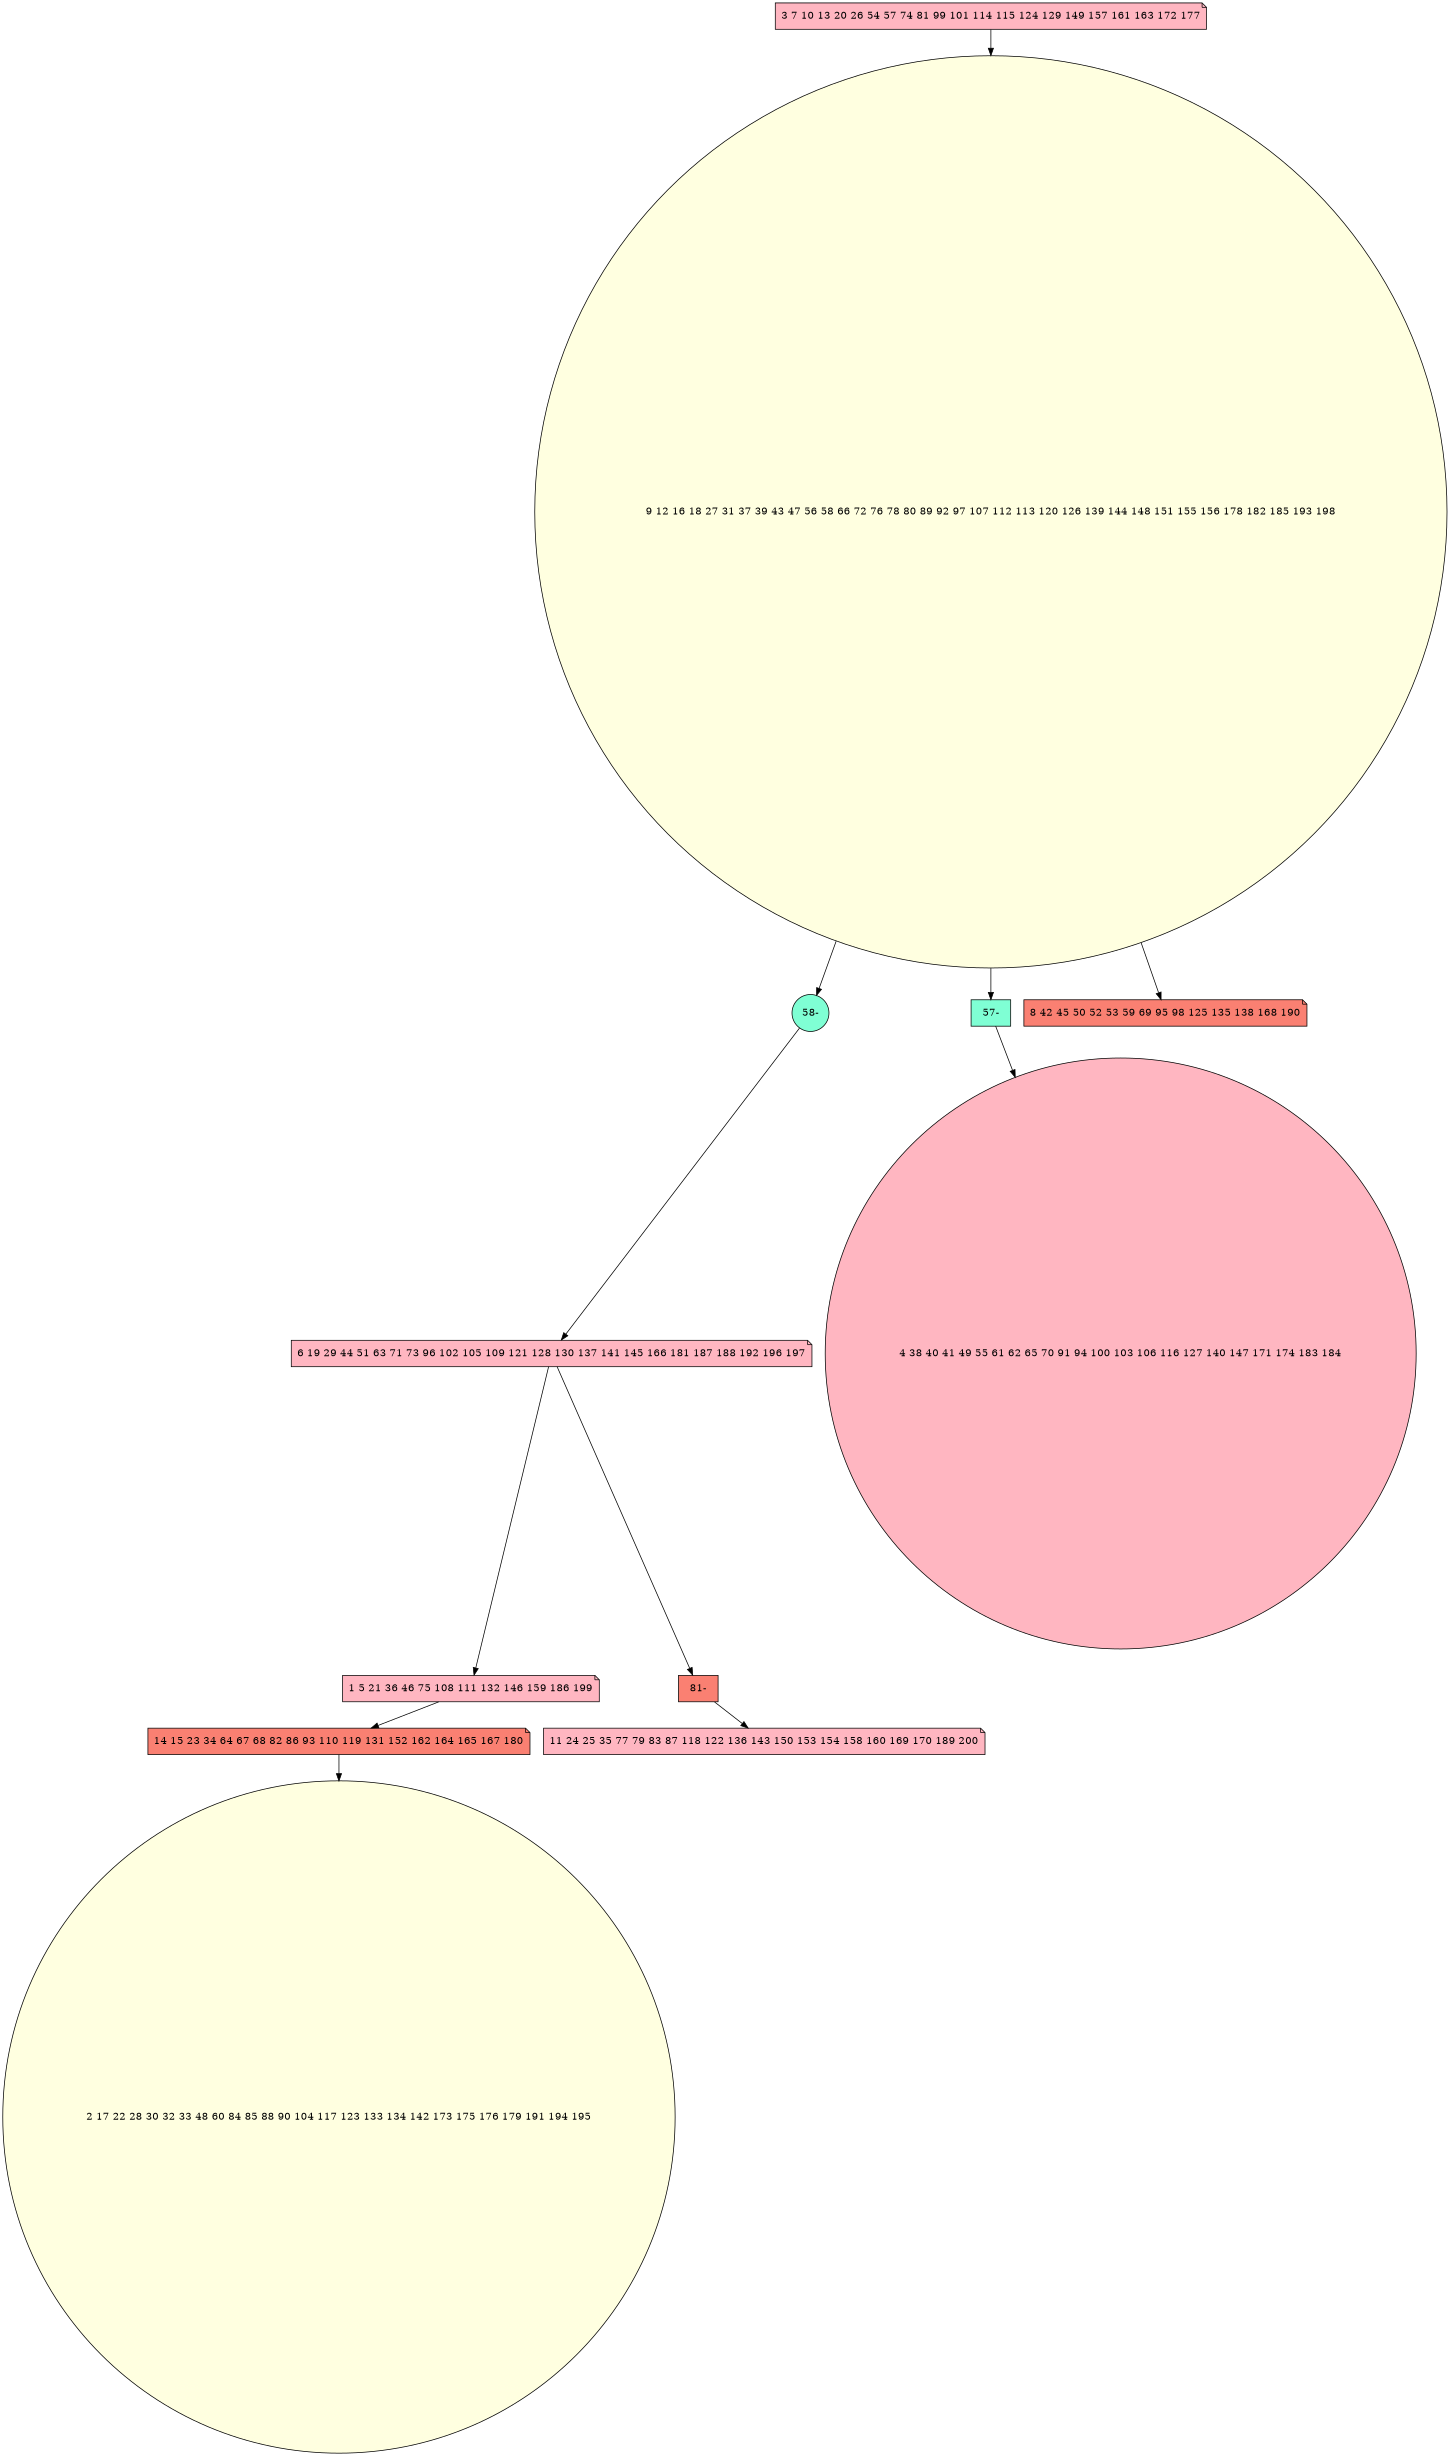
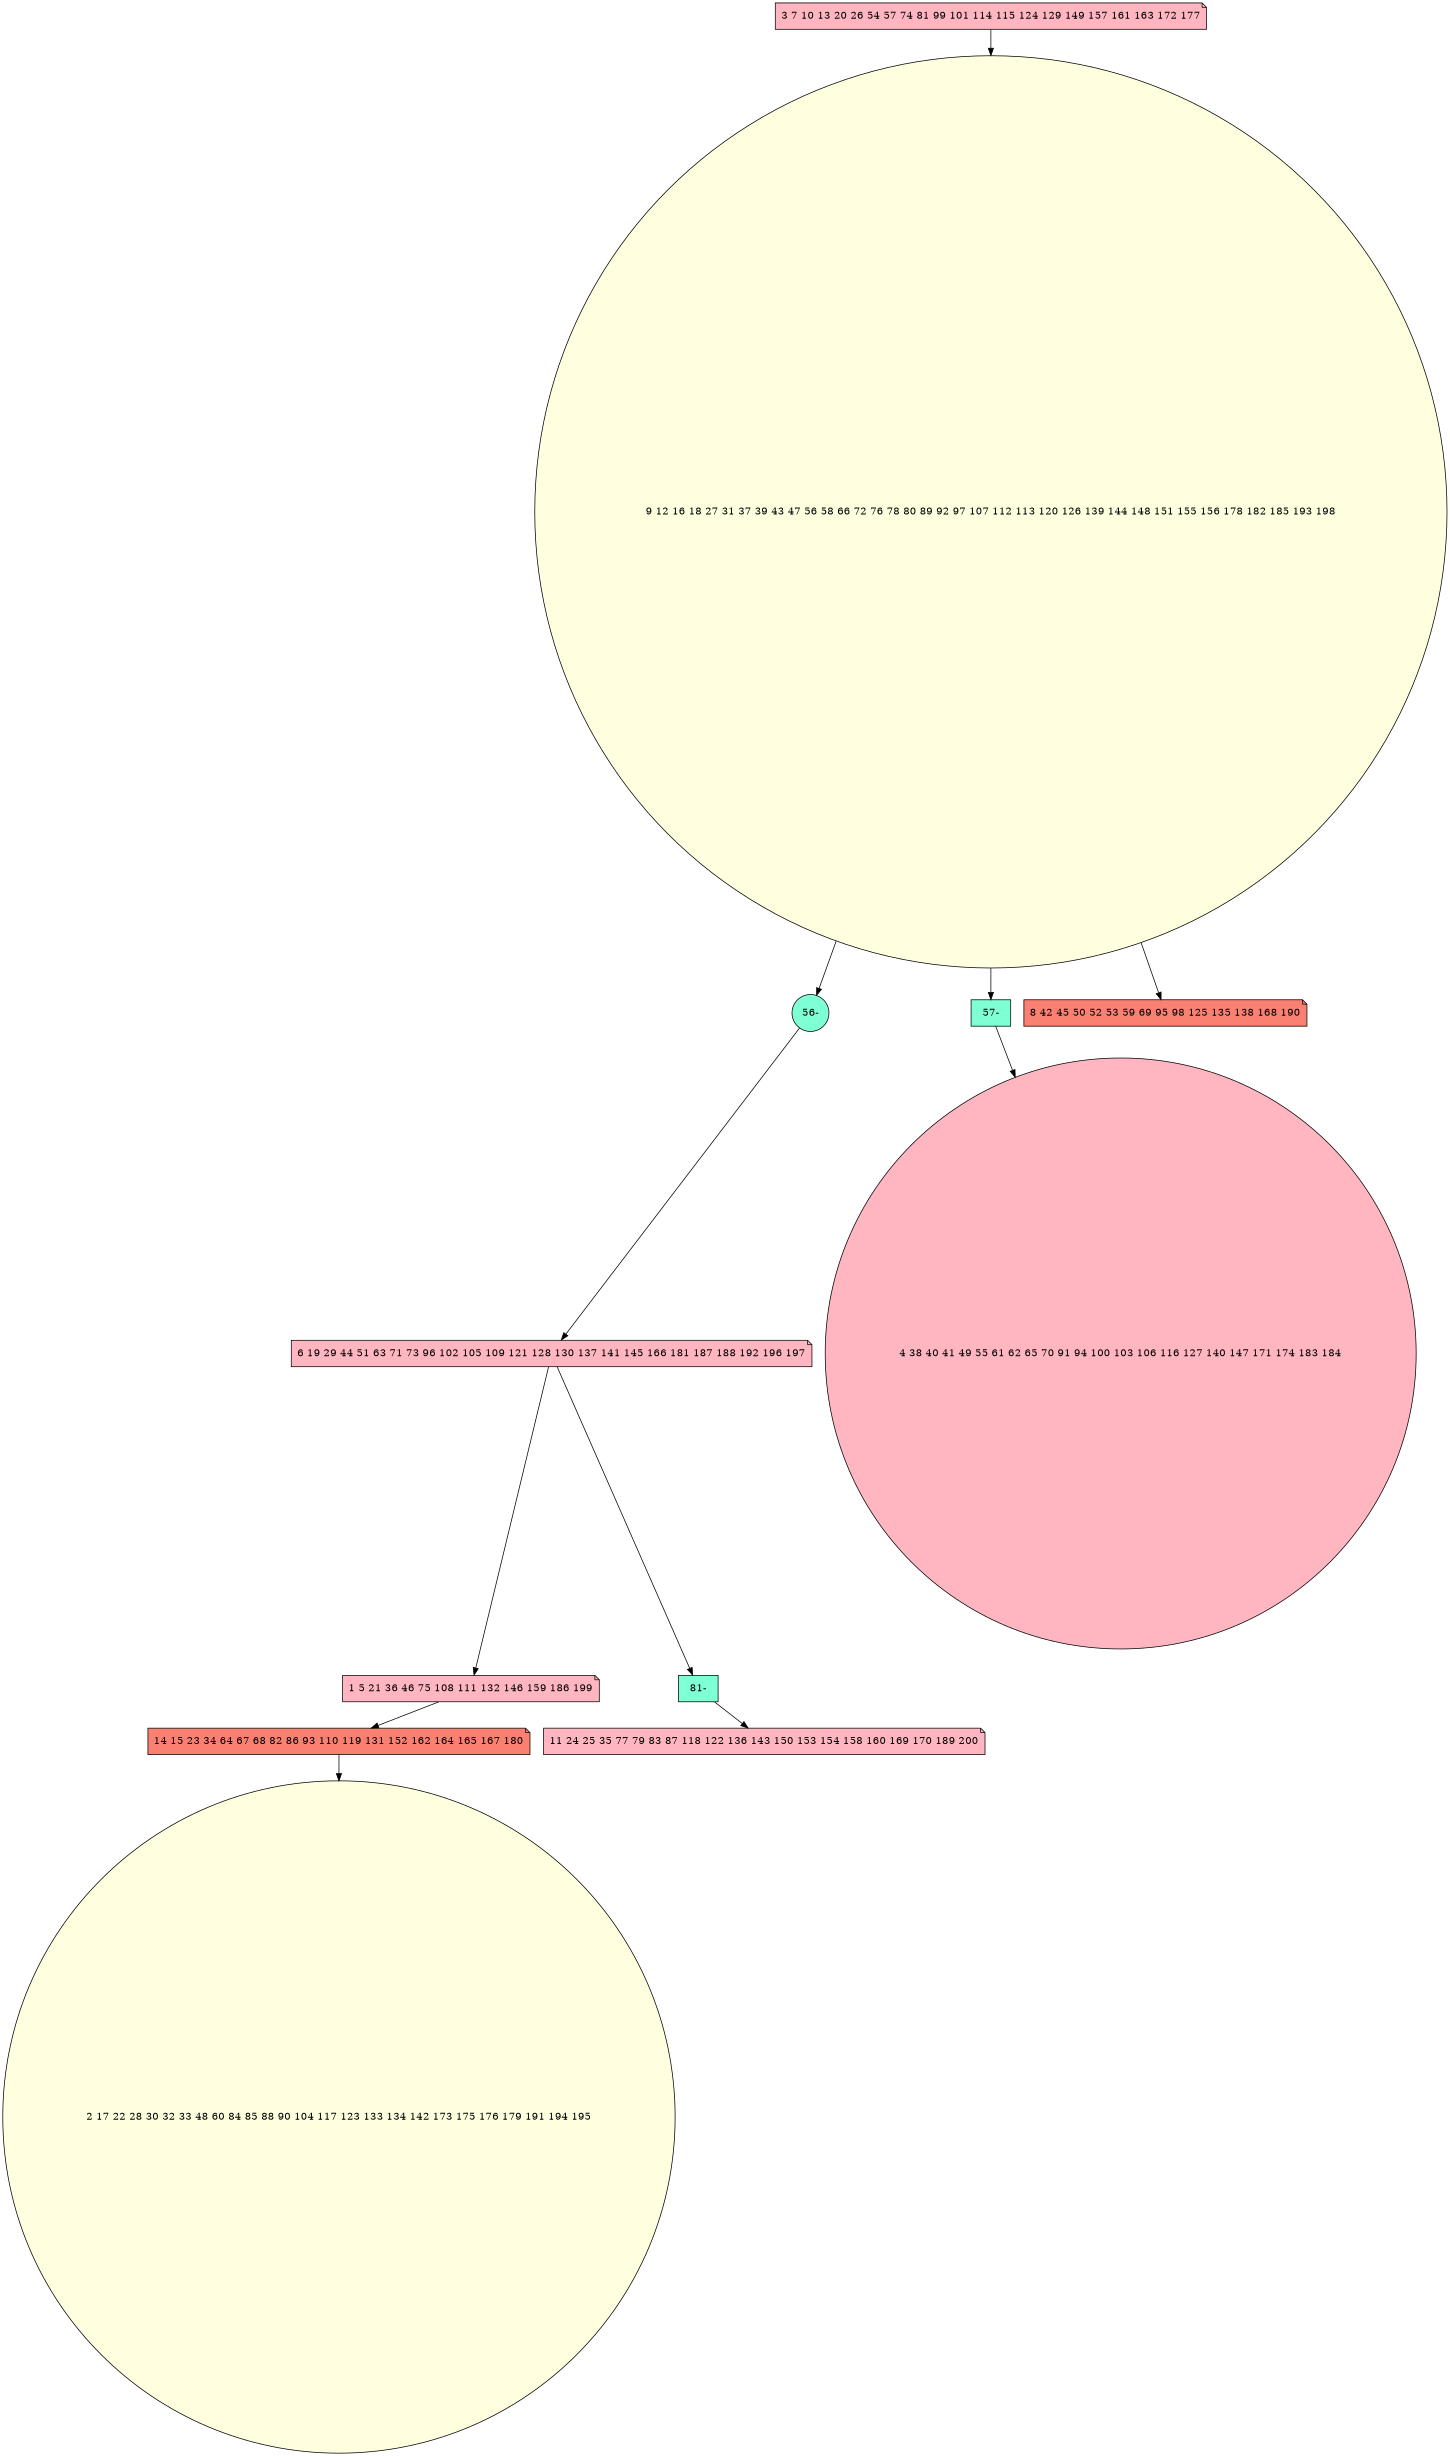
(810, 1013) -> (810, 1013)
(698, 1689) -> (698, 1689)
